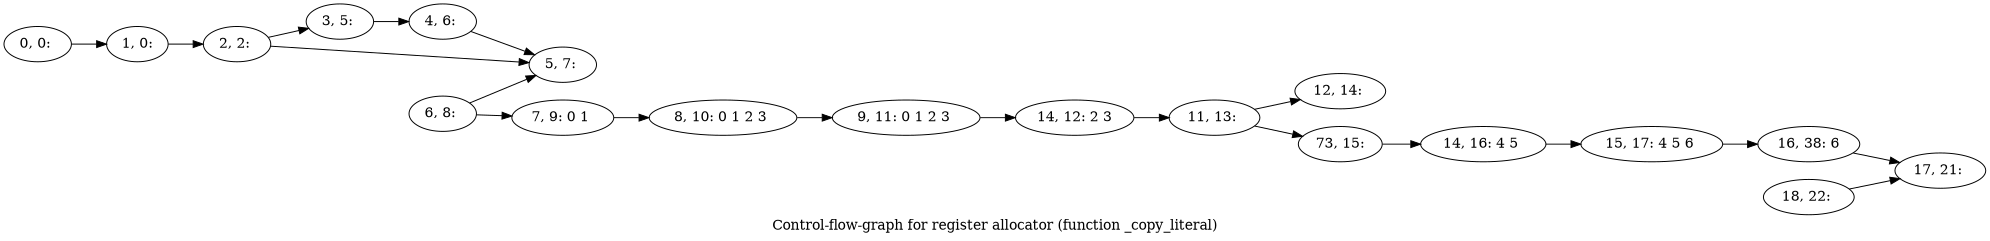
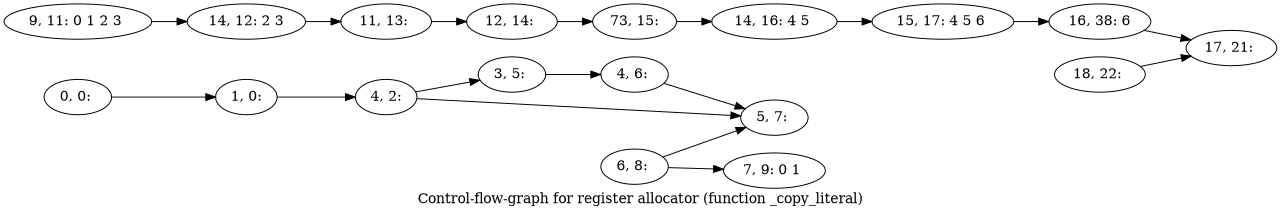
(237, 44) -> (386, 97)
(723, 118) -> none
(1274, 130) -> (570, 22)
